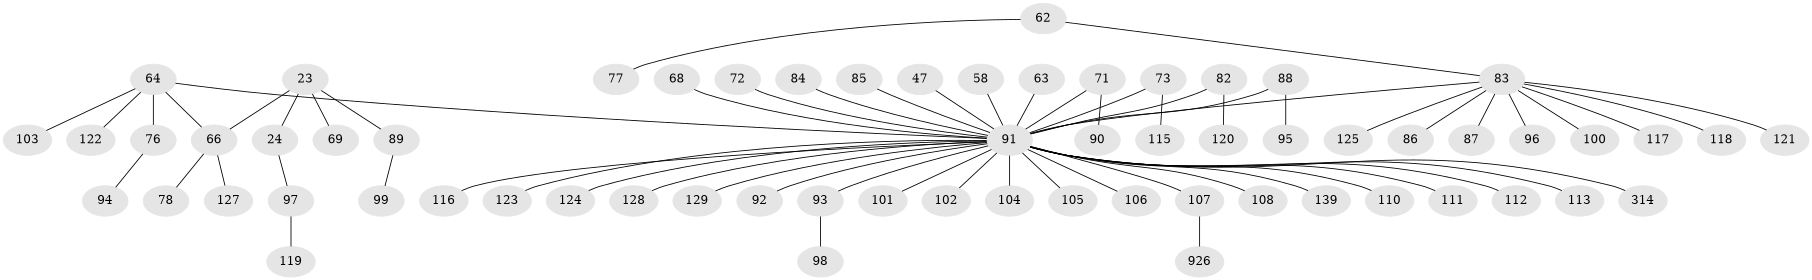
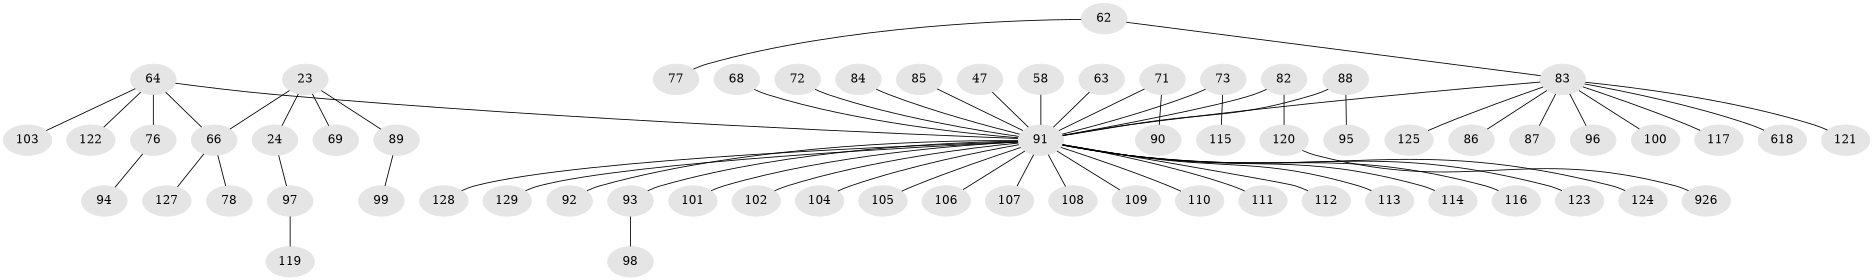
(1721, 140) -> (1782, 140)
(1326, 201) -> (1136, 201)
(1643, 201) -> (1453, 201)
(1200, 231) -> (1447, 172)
